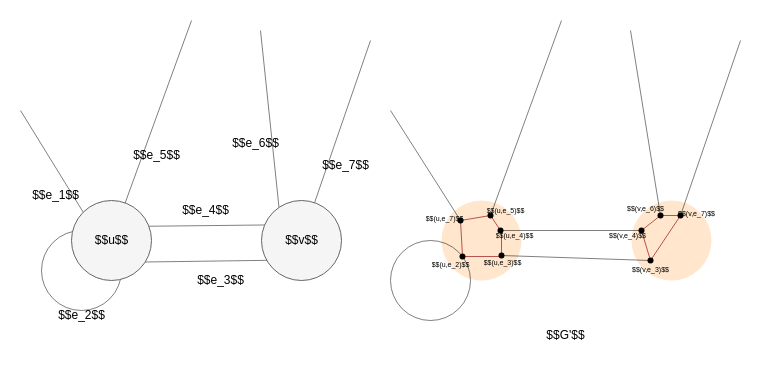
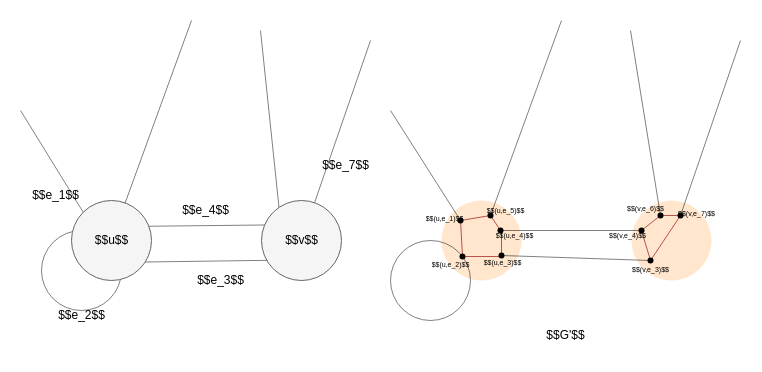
(256, 144) -> none
(157, 156) -> none
(445, 220) -> (445, 220)
